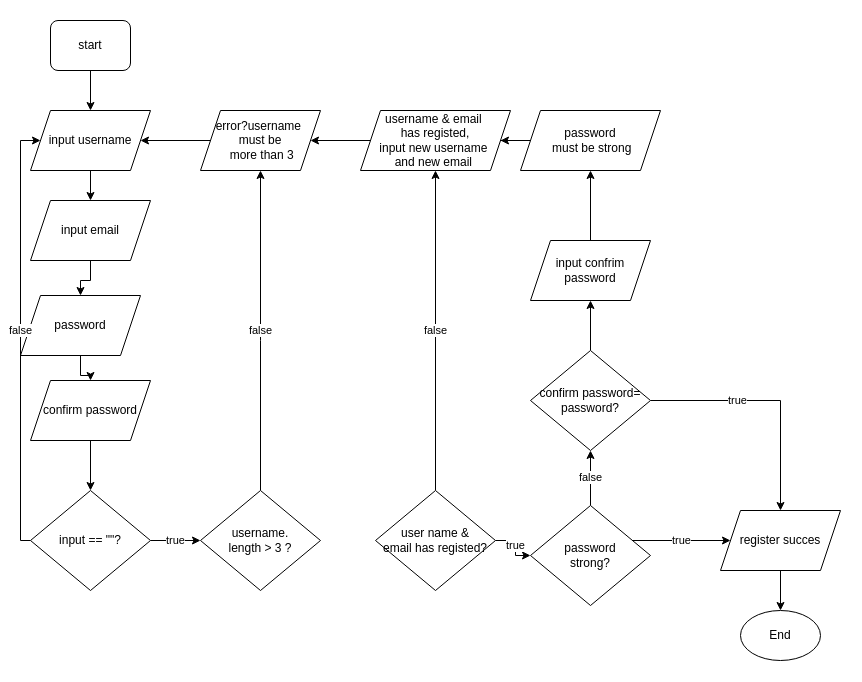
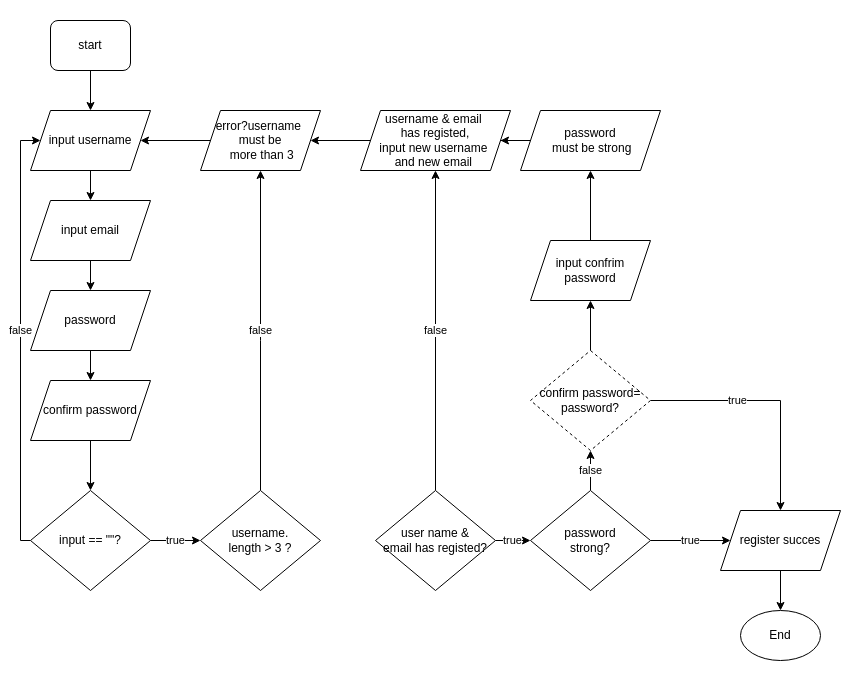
(81, 326) -> (91, 321)
(591, 401) -> (591, 401)
(591, 556) -> (591, 541)
